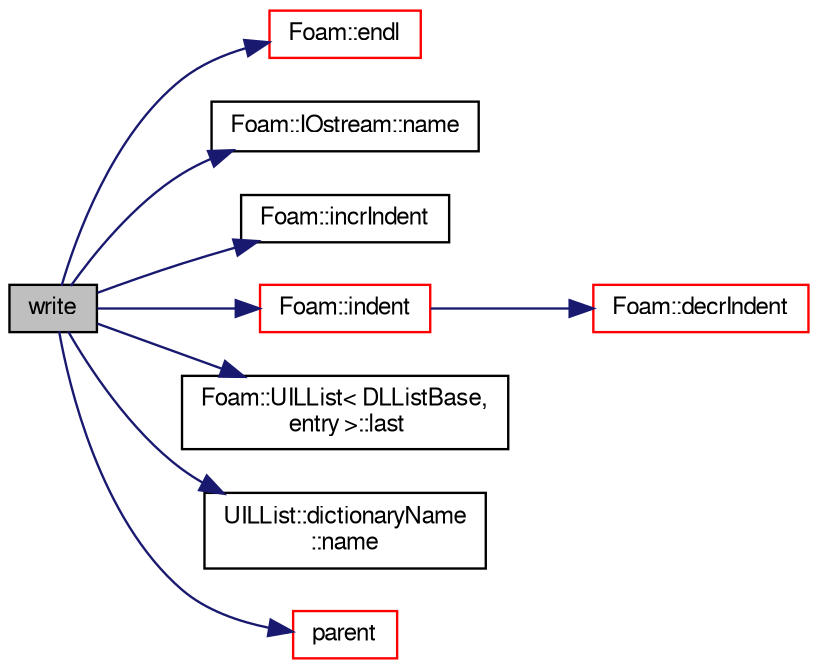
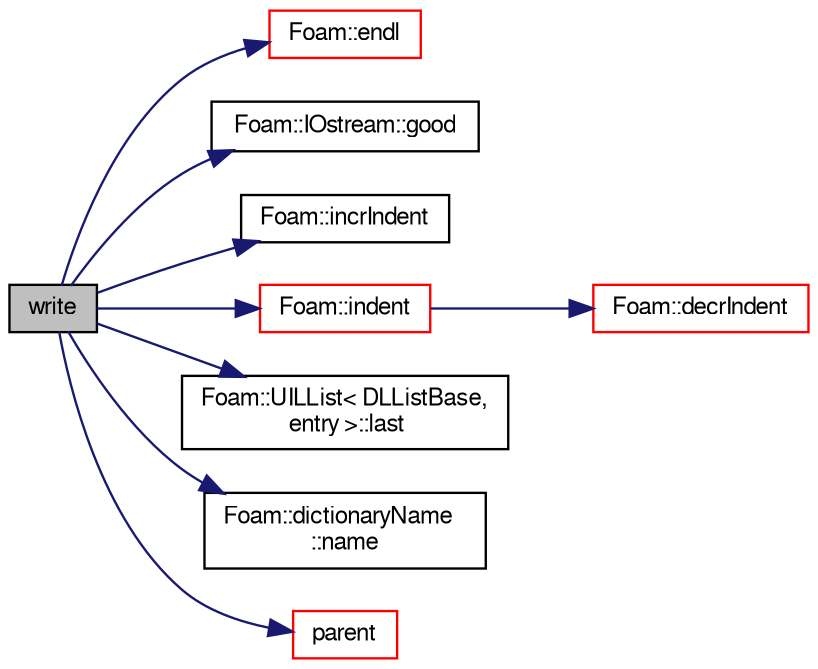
(345, 126) -> (345, 126)
(345, 531) -> (345, 531)
